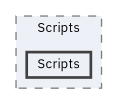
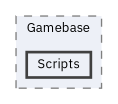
(59, 29) -> (59, 29)
